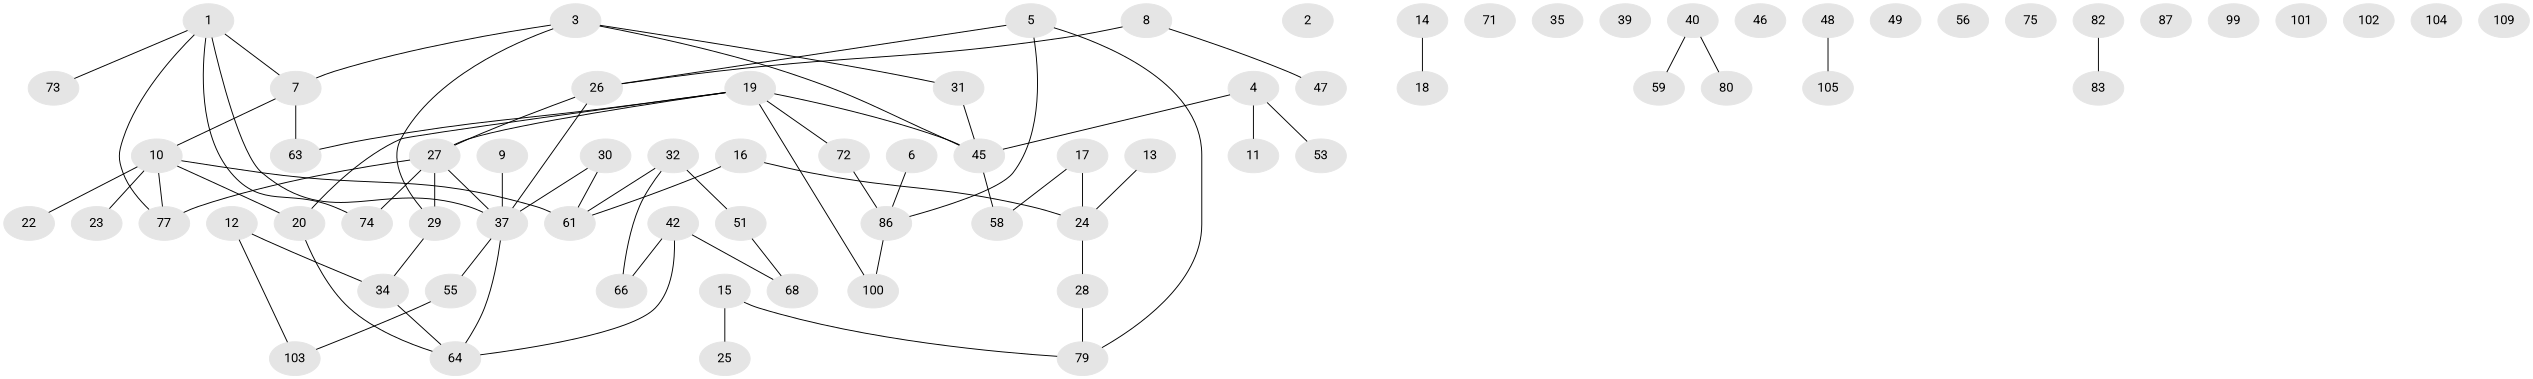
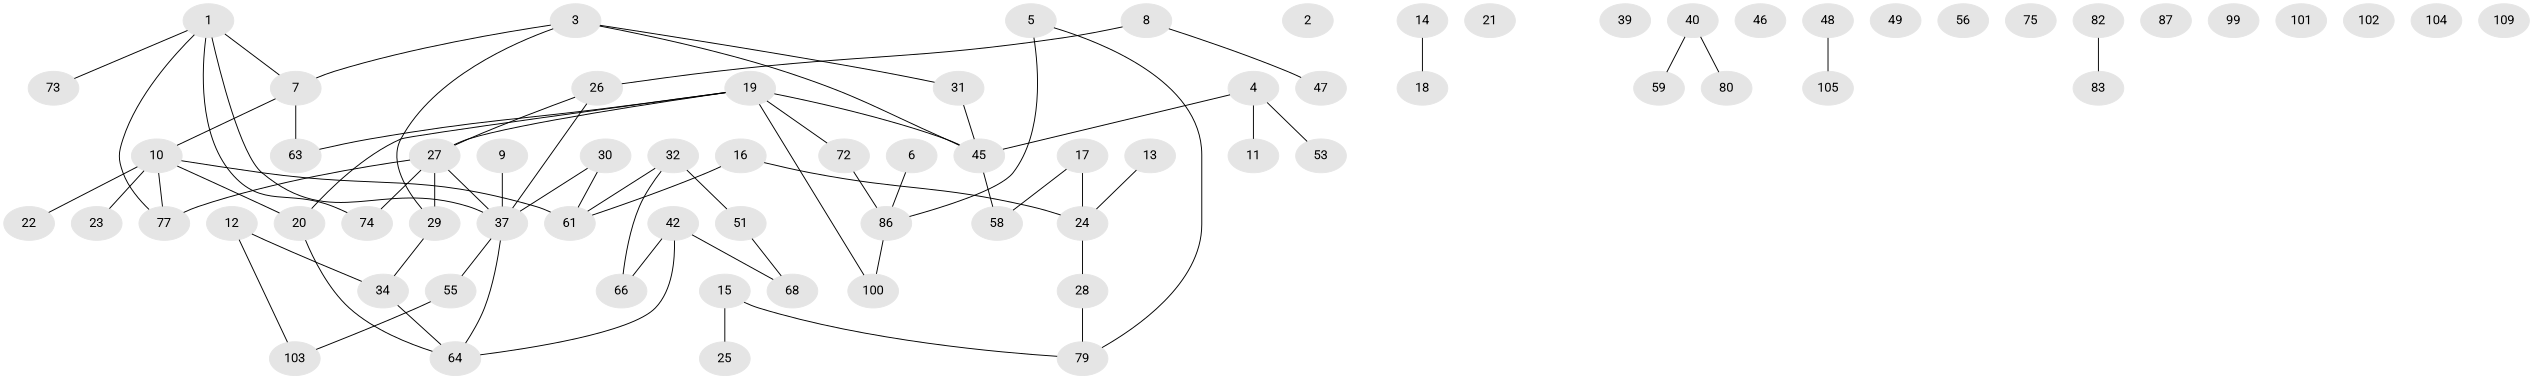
(1490, 21) -> (1490, 21)
(1558, 21) -> none
(824, 53) -> none
